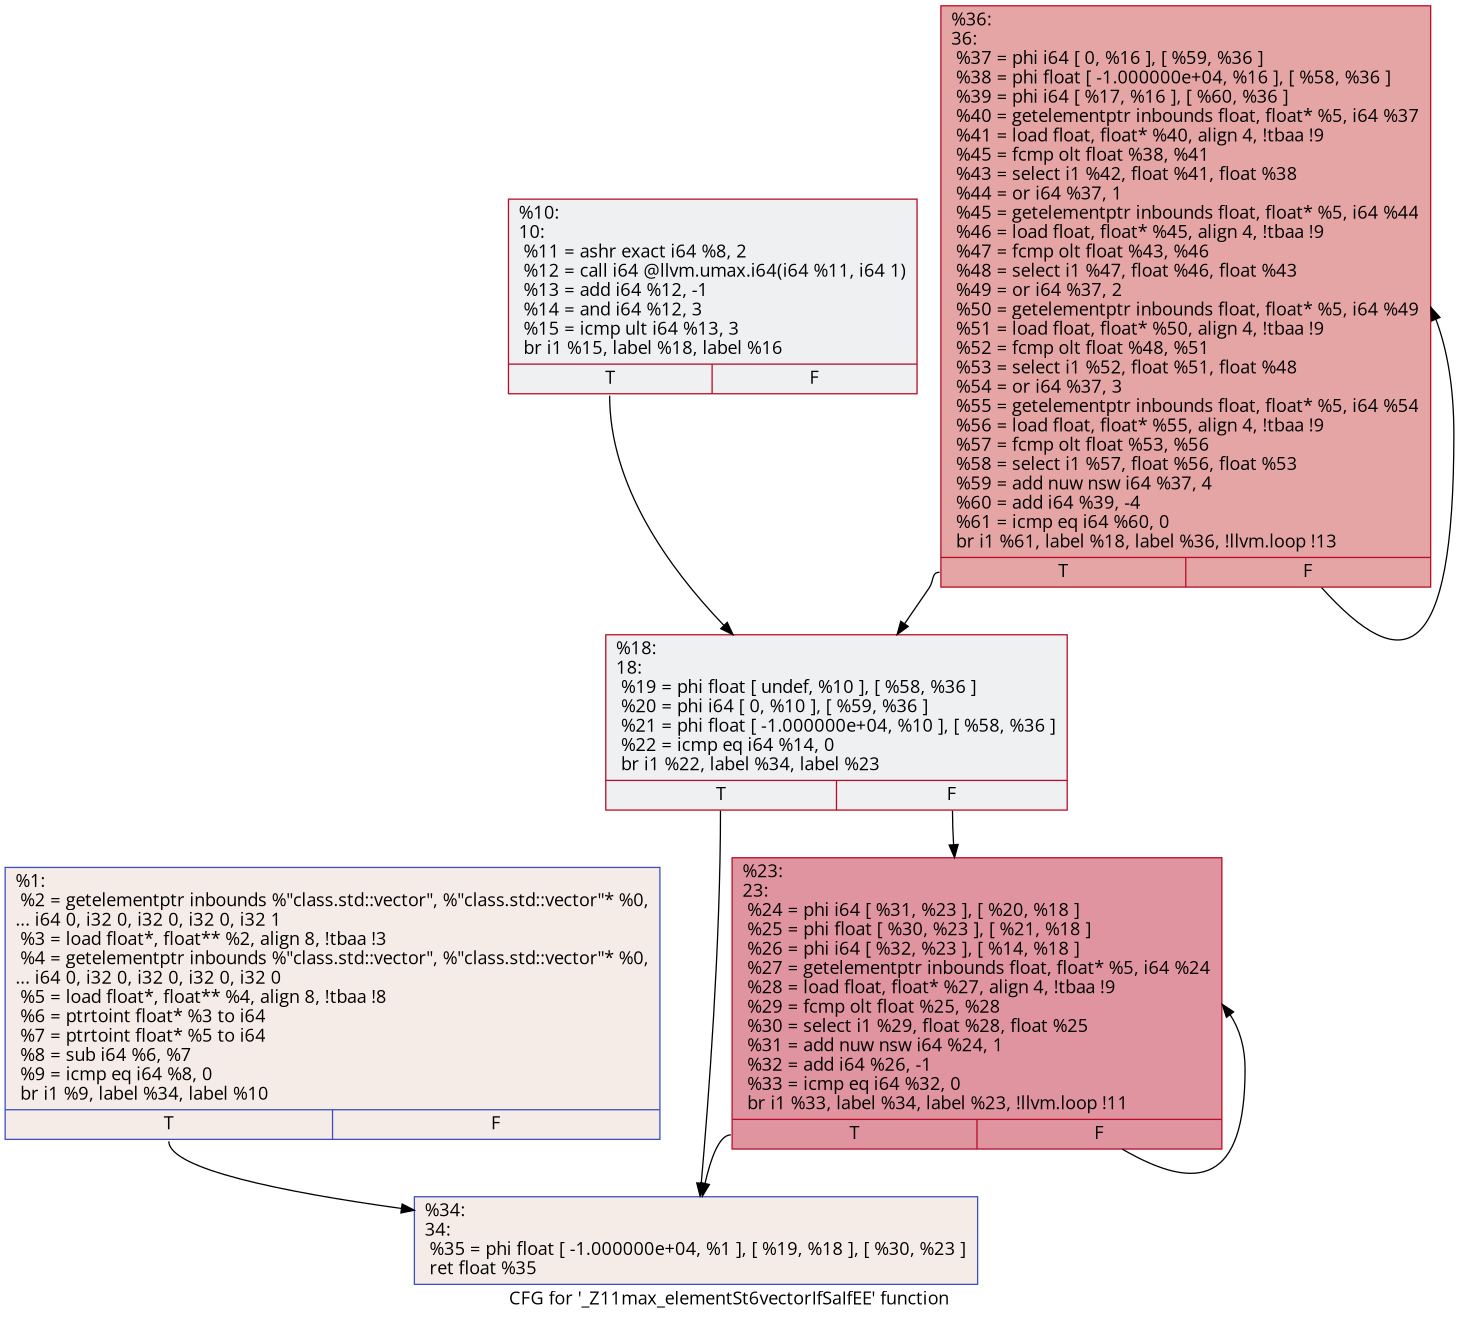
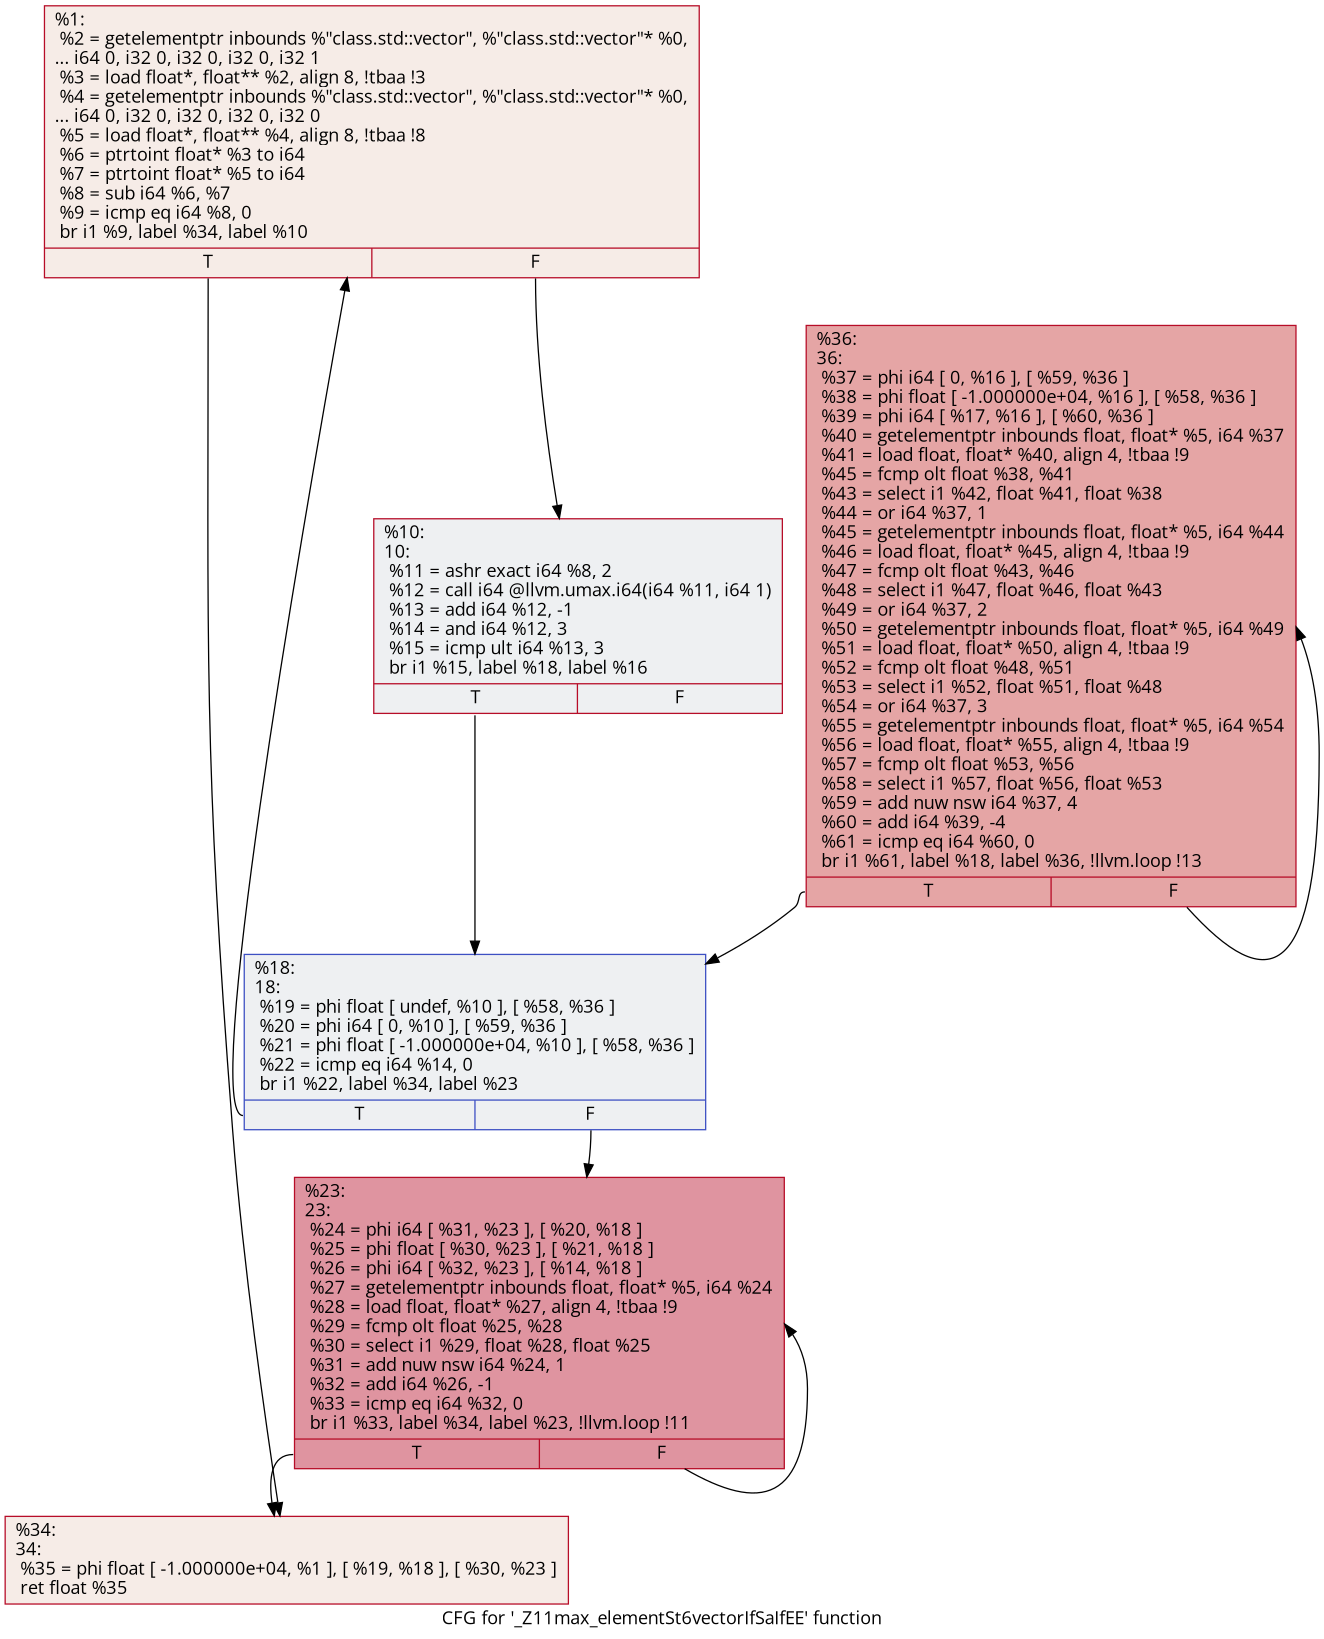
none -> (542, 392)
(836, 722) -> (475, 1042)
(715, 997) -> (276, 702)
(333, 1003) -> (372, 142)
(696, 1241) -> (287, 1560)
